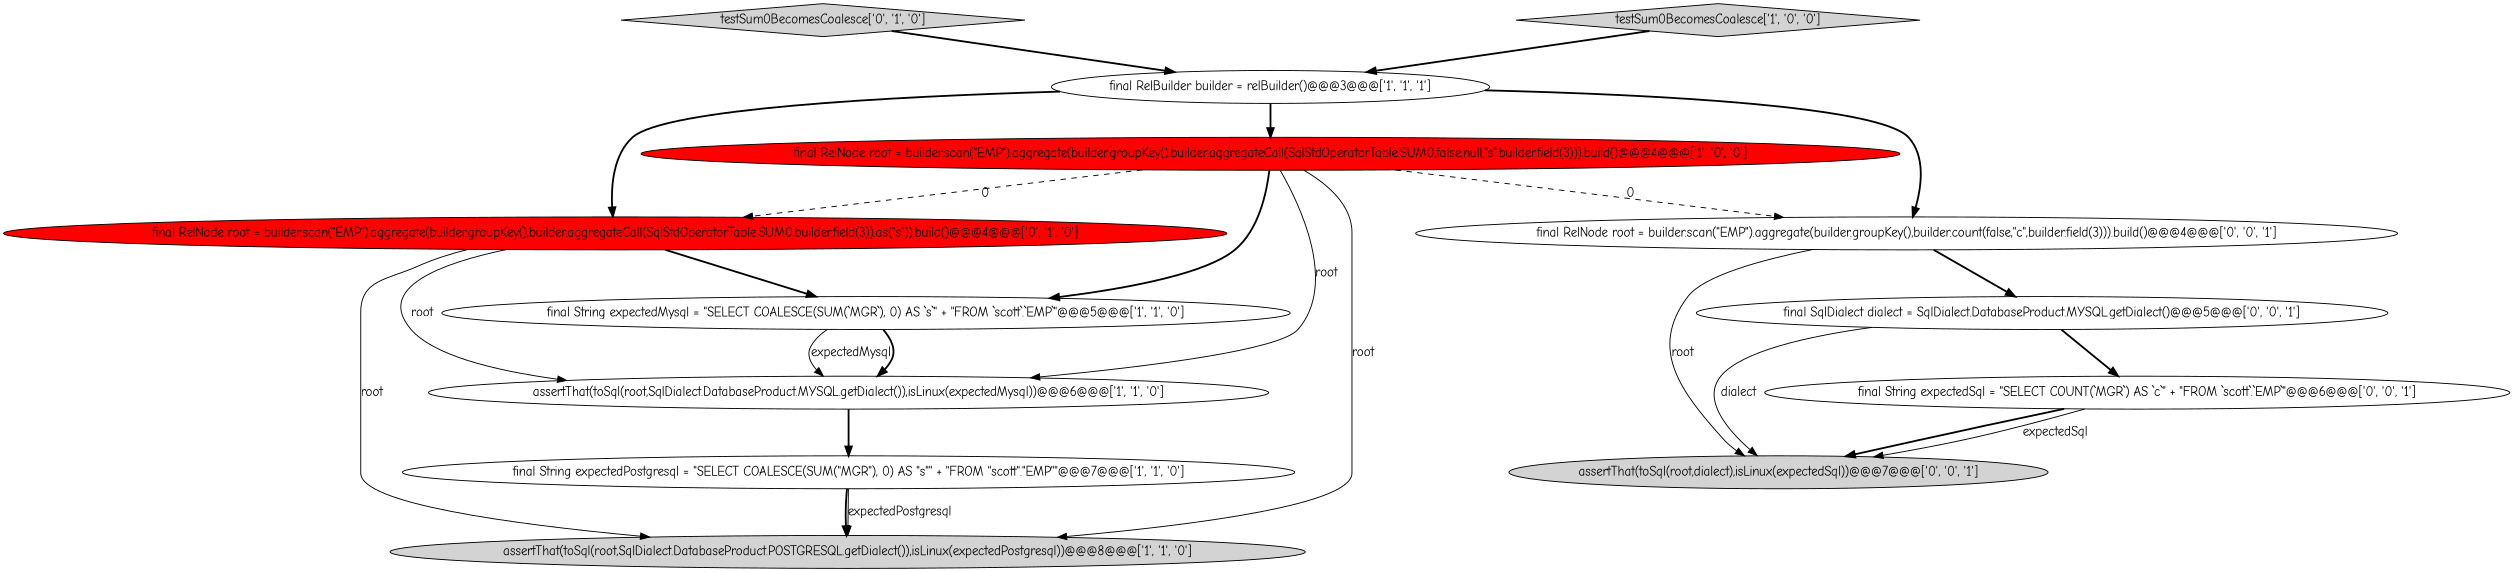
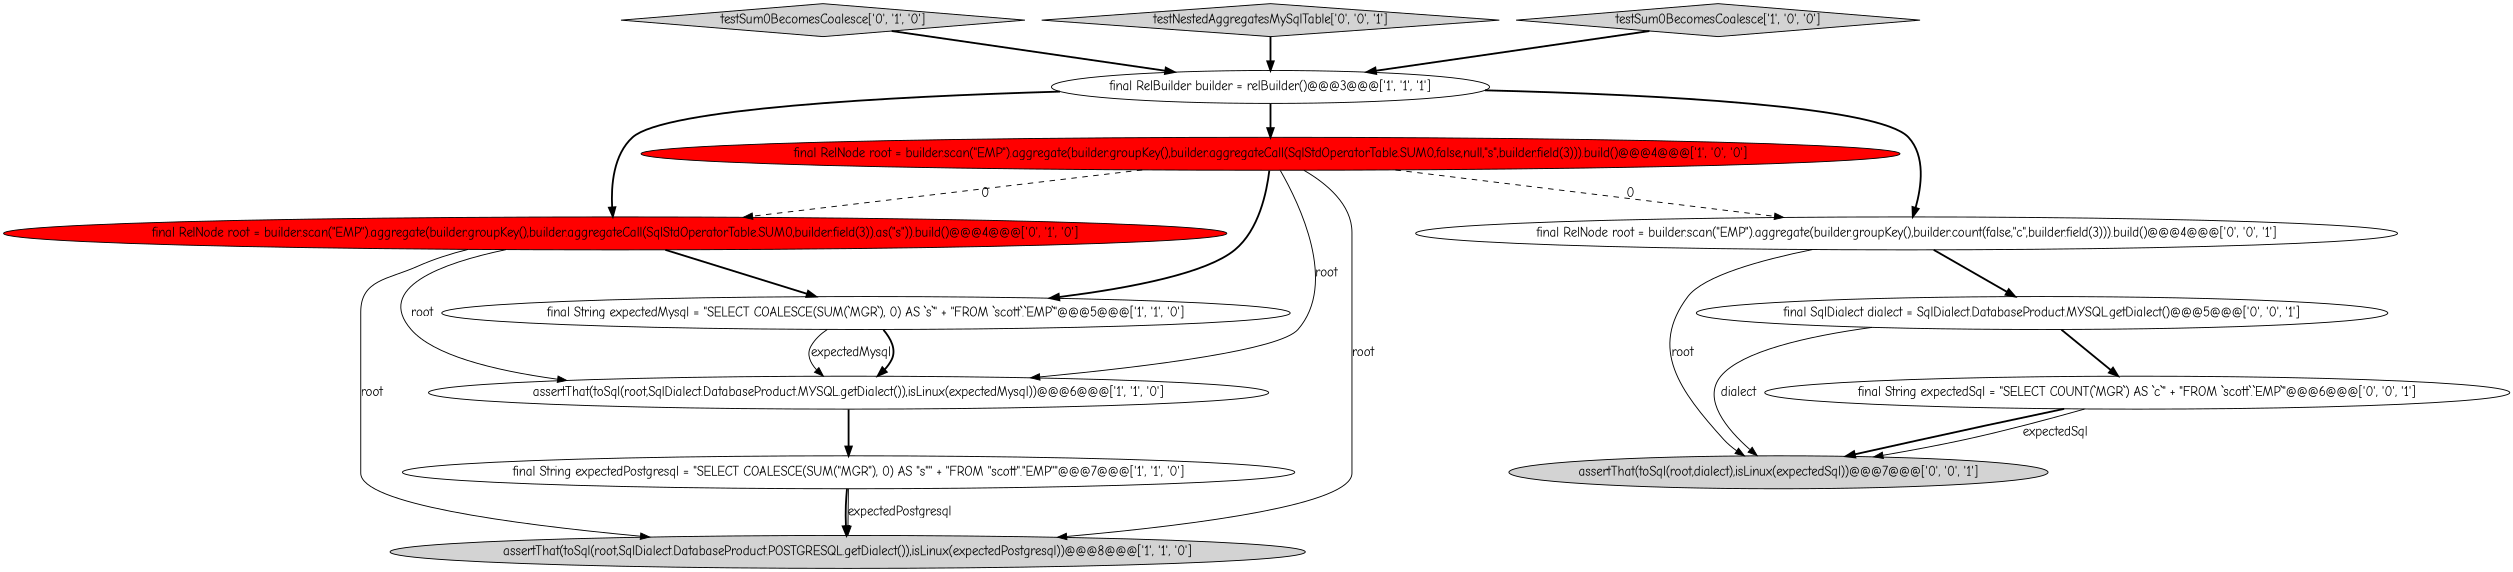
none -> (1270, 20)
